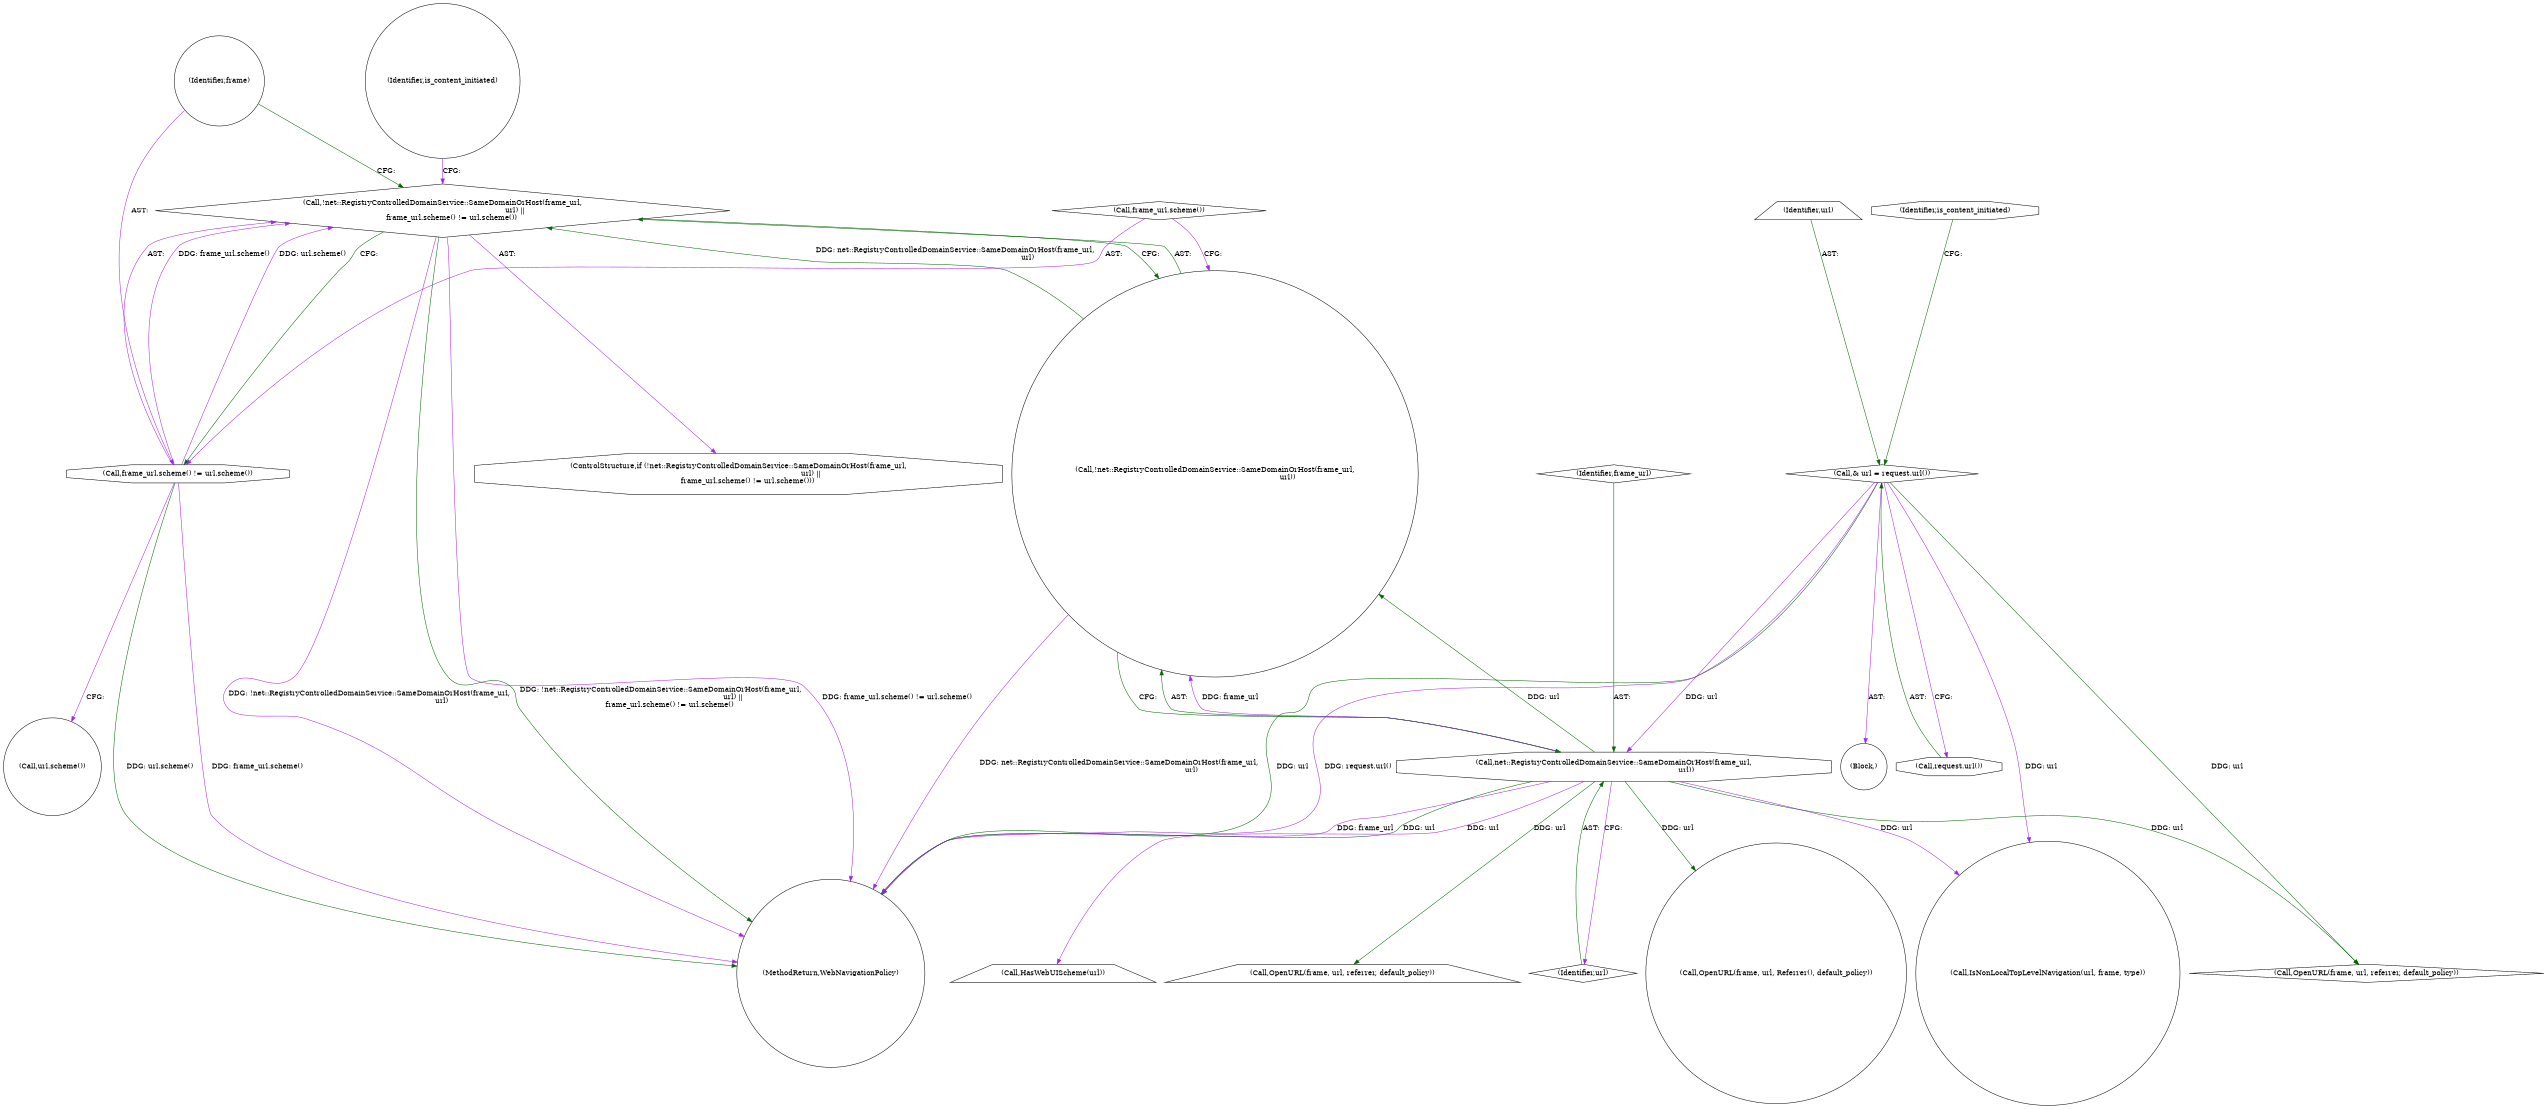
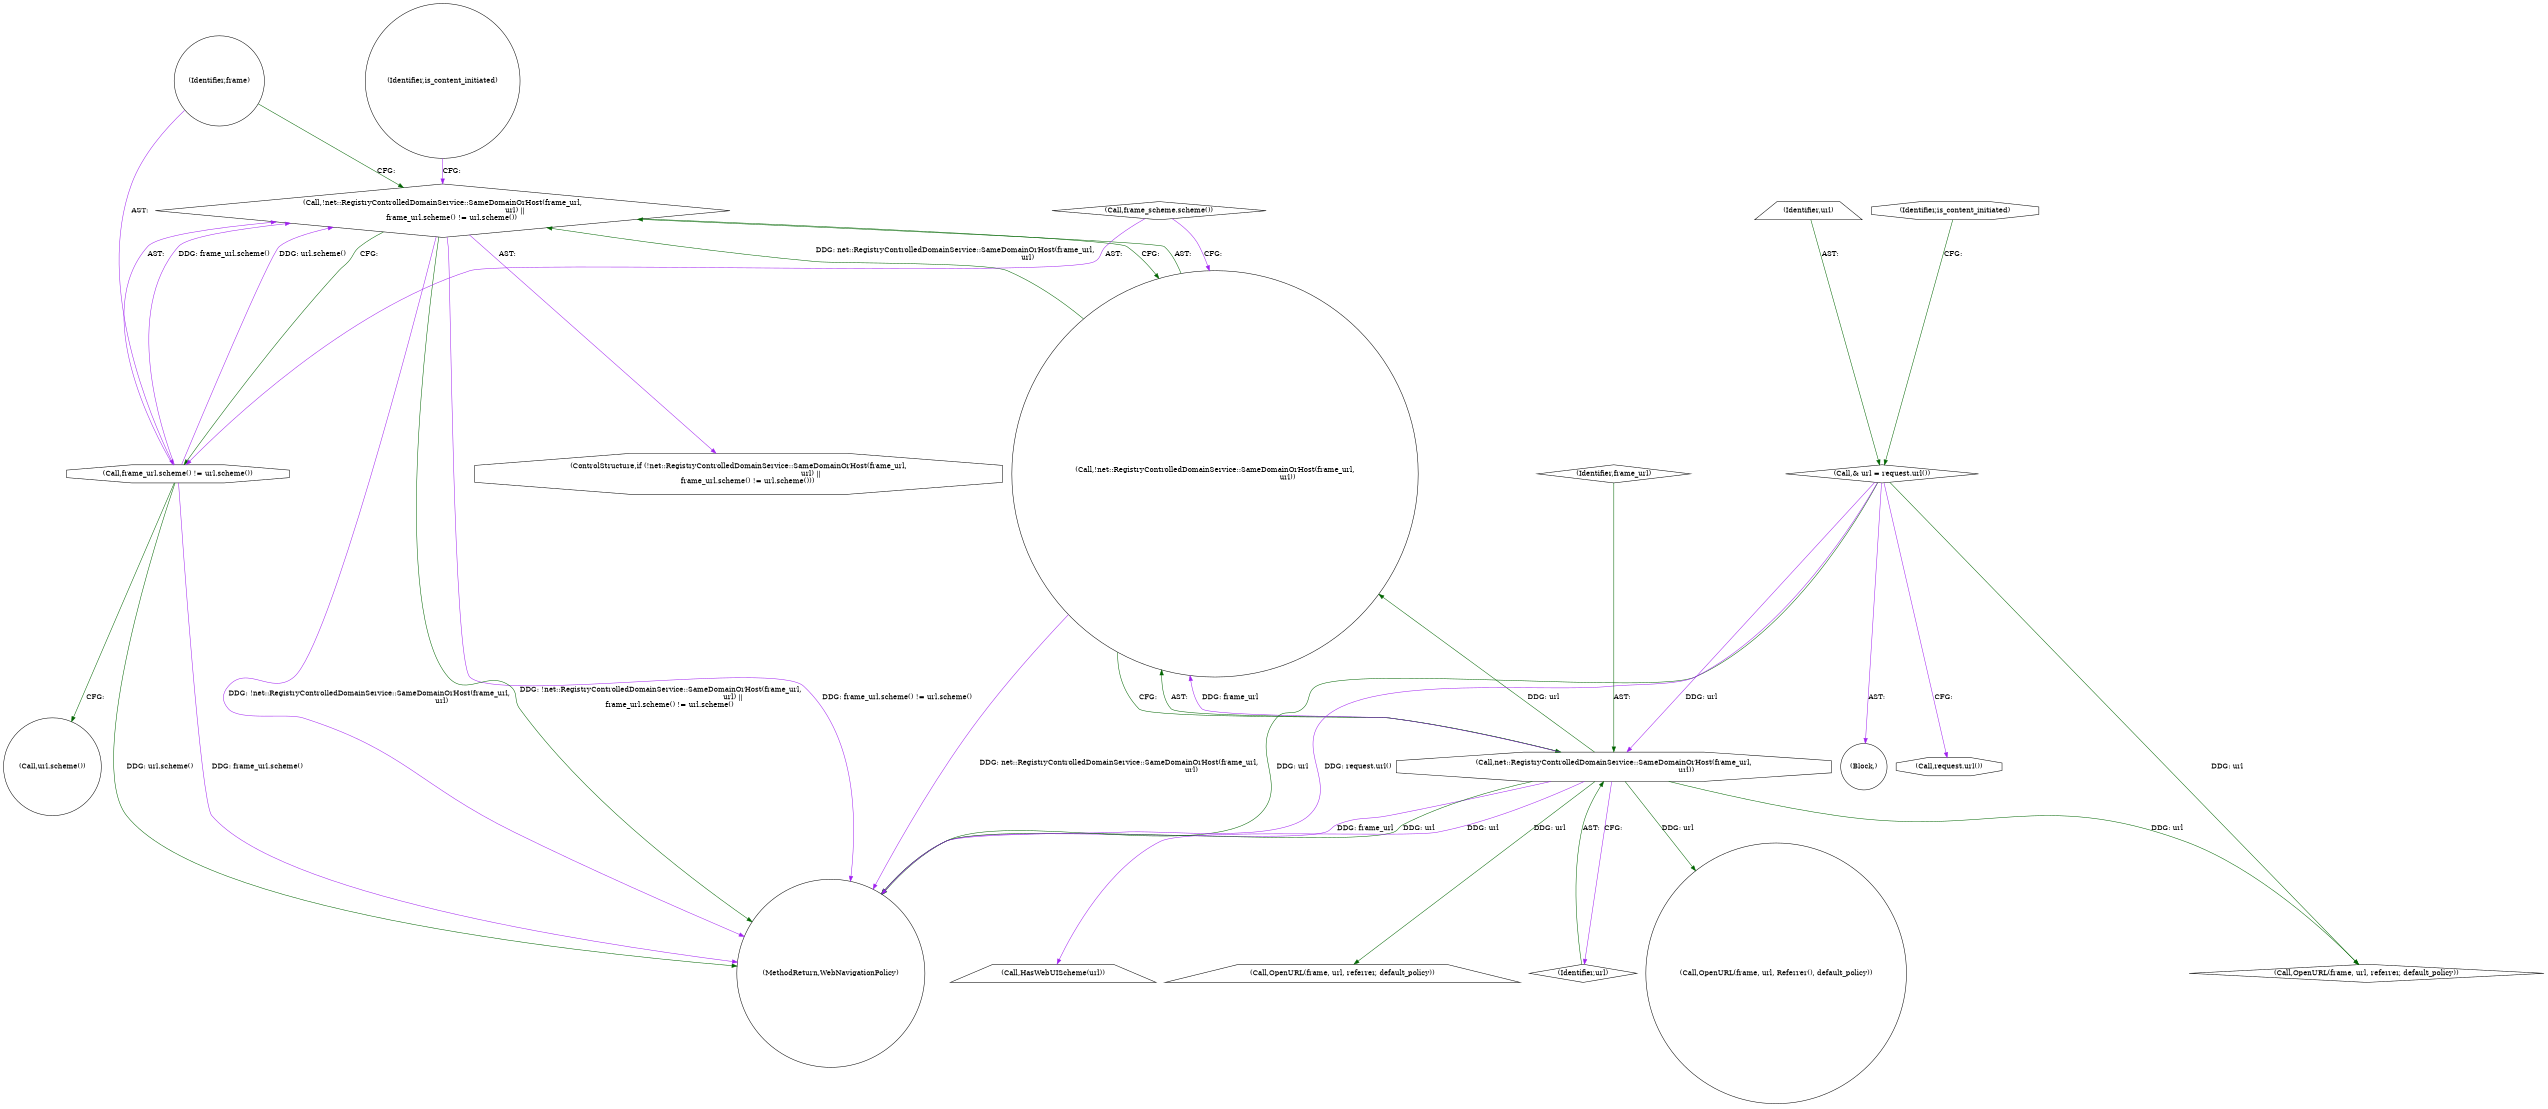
(1159, 211) -> (1159, 211)
(124, 600) -> (124, 600)
(1890, 629) -> none
(2048, 973) -> none
